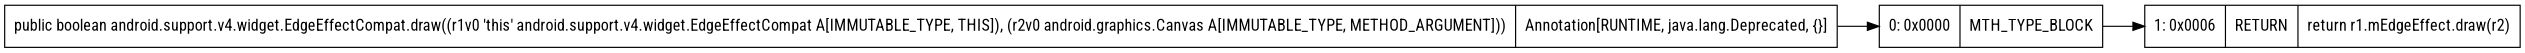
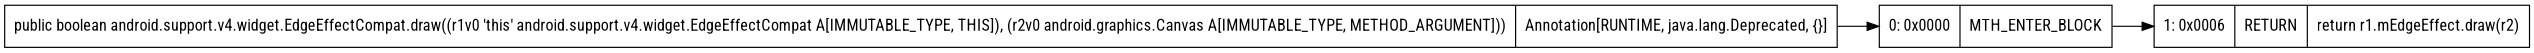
(2031, 26) -> (2036, 26)
